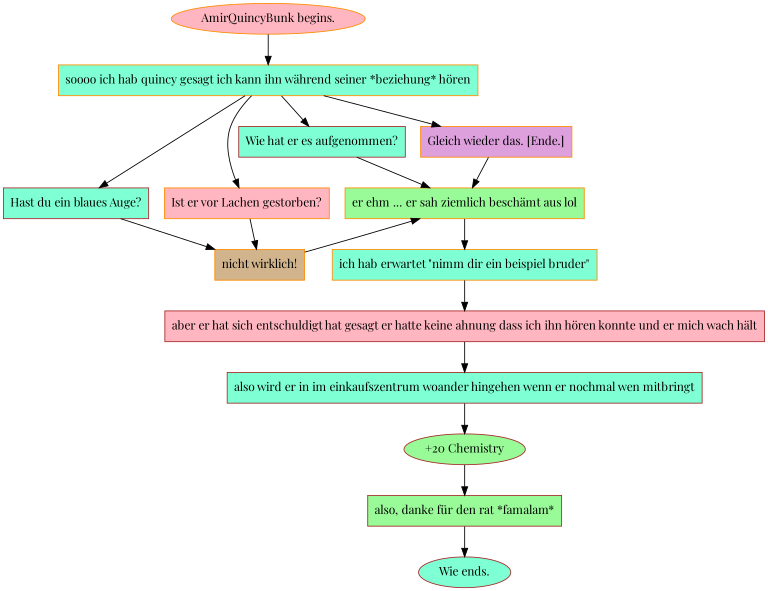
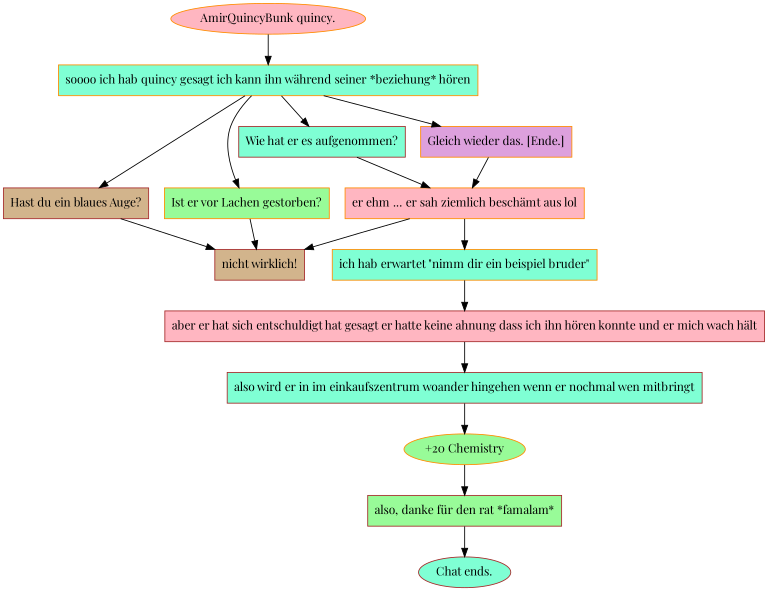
(268, 19) -> (268, 19)
(76, 203) -> (76, 203)
(247, 203) -> (247, 203)
(465, 203) -> (465, 203)
(358, 237) -> (361, 233)
(260, 265) -> (260, 265)
(465, 449) -> (465, 449)
(465, 572) -> (465, 572)
